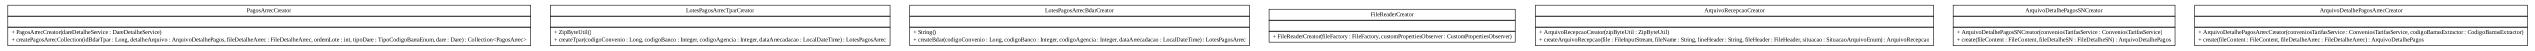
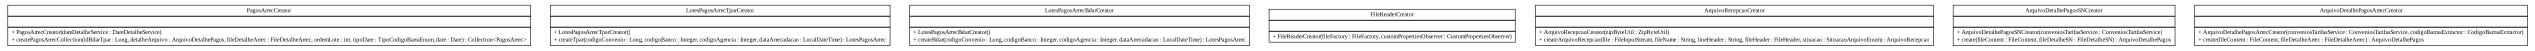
(573, 32) -> (592, 32)
(925, 32) -> (952, 32)
